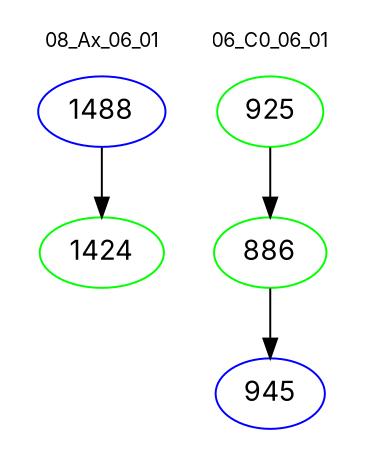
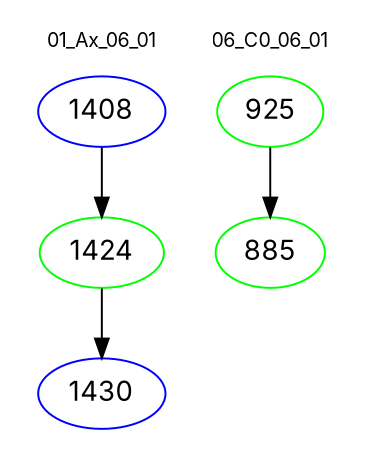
(102, 42) -> (102, 42)
(102, 112) -> (102, 112)
(270, 253) -> (270, 253)
none -> (102, 394)
(270, 394) -> none
